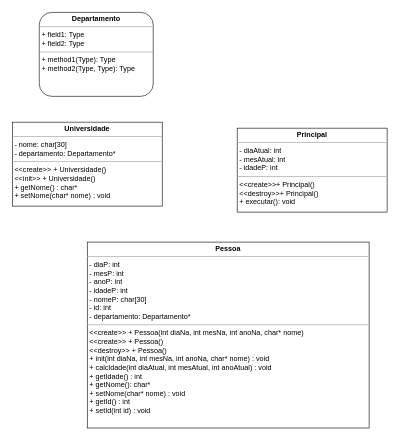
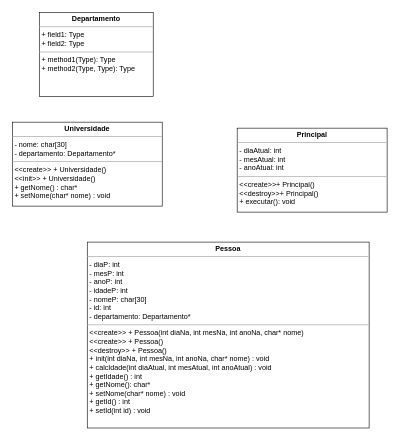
(96, 54) -> (96, 54)
(282, 158) -> (282, 158)
